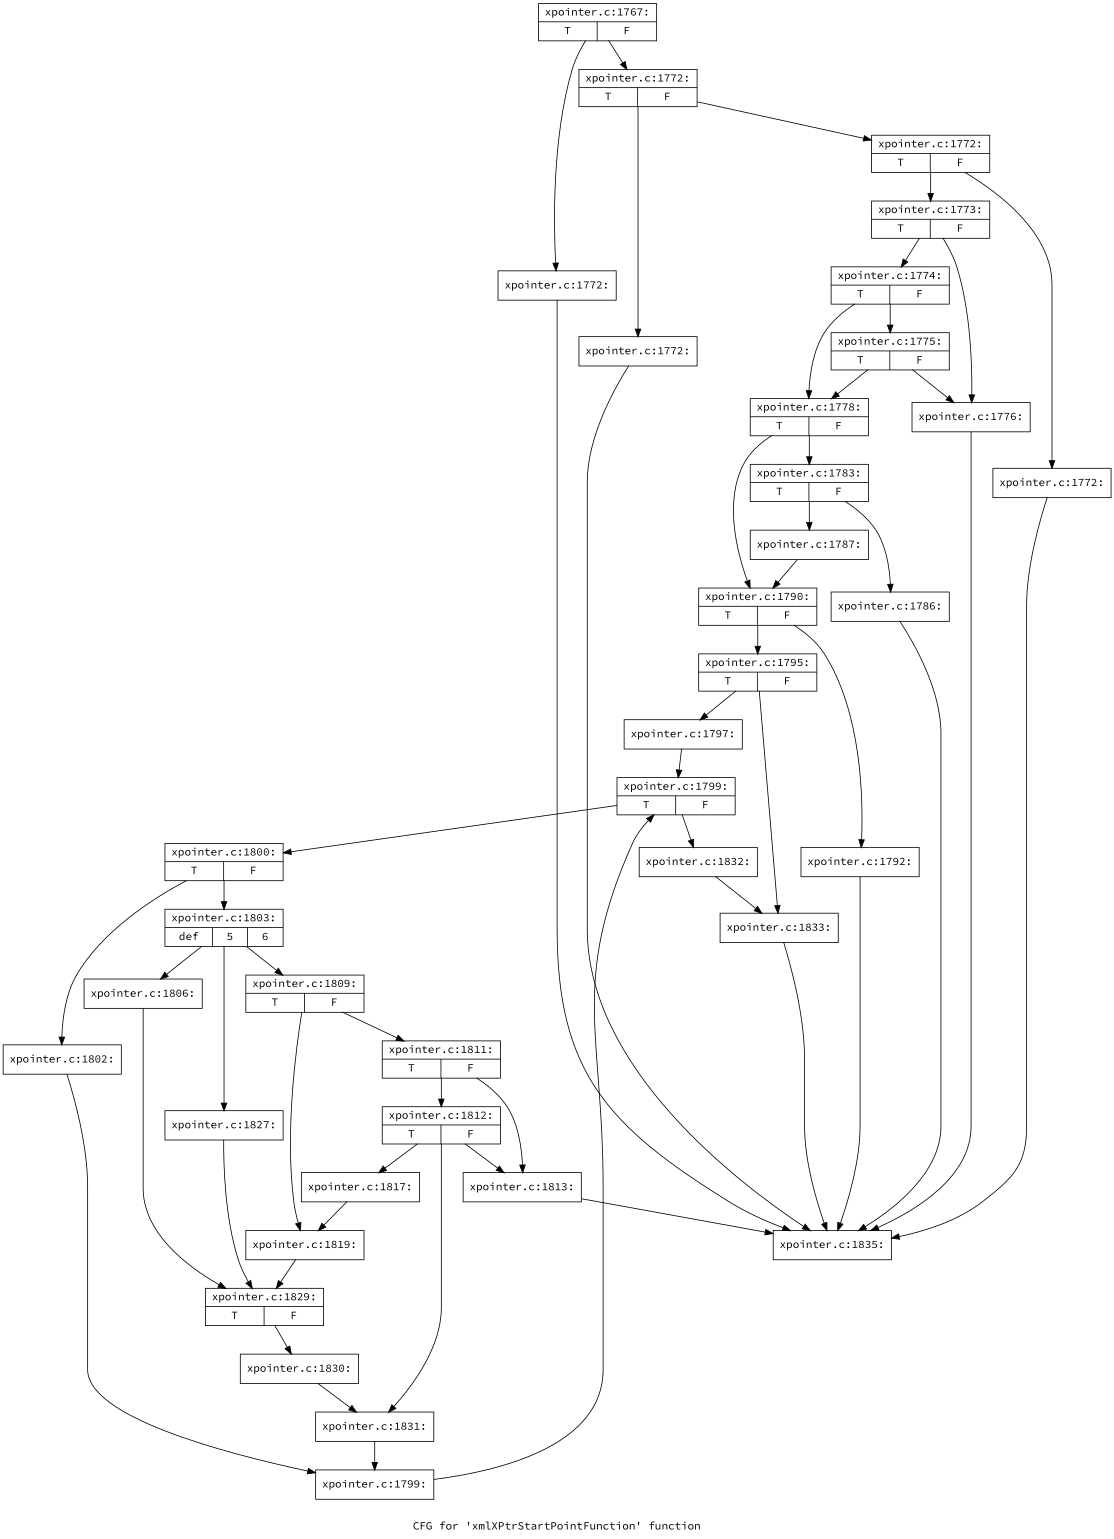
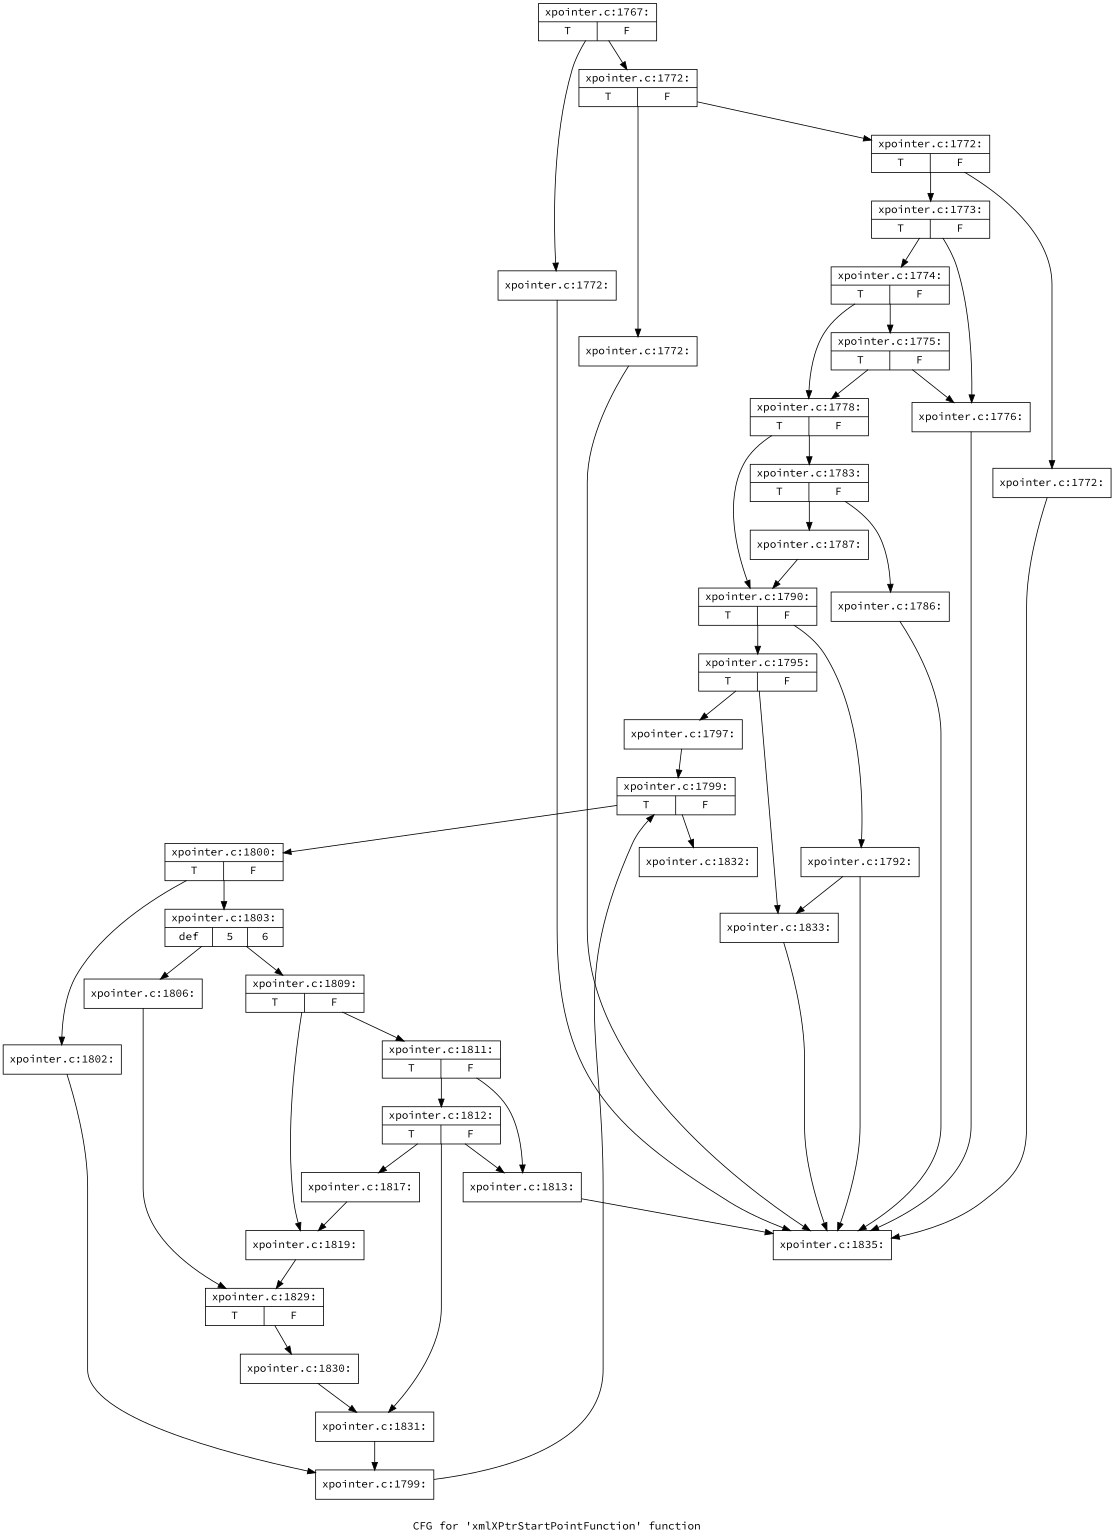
(736, 892) -> (823, 892)
(224, 1125) -> none
